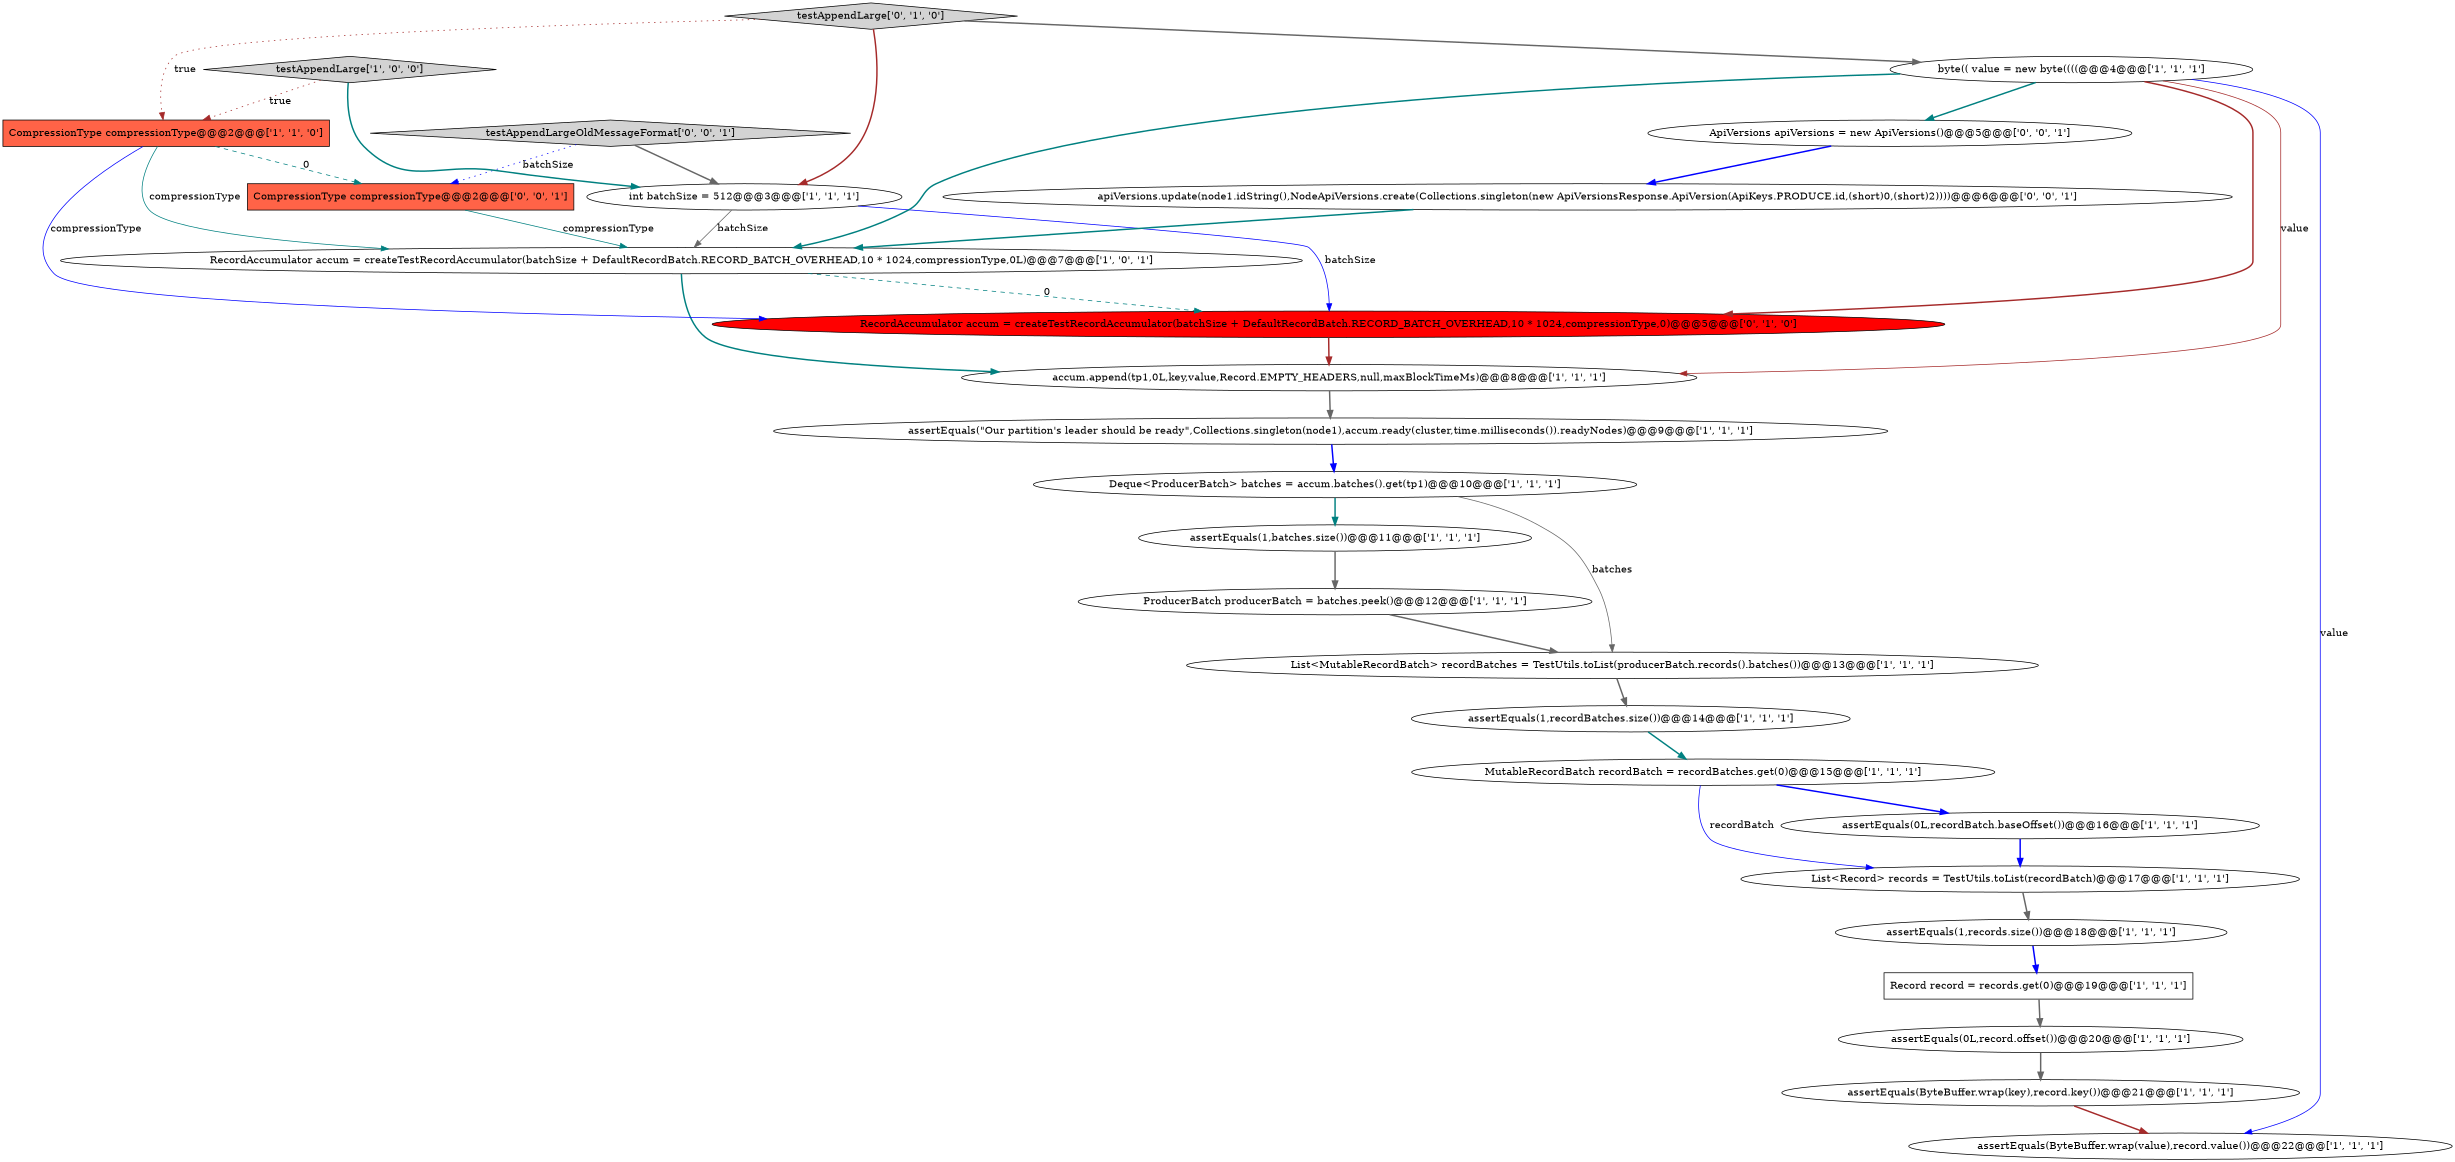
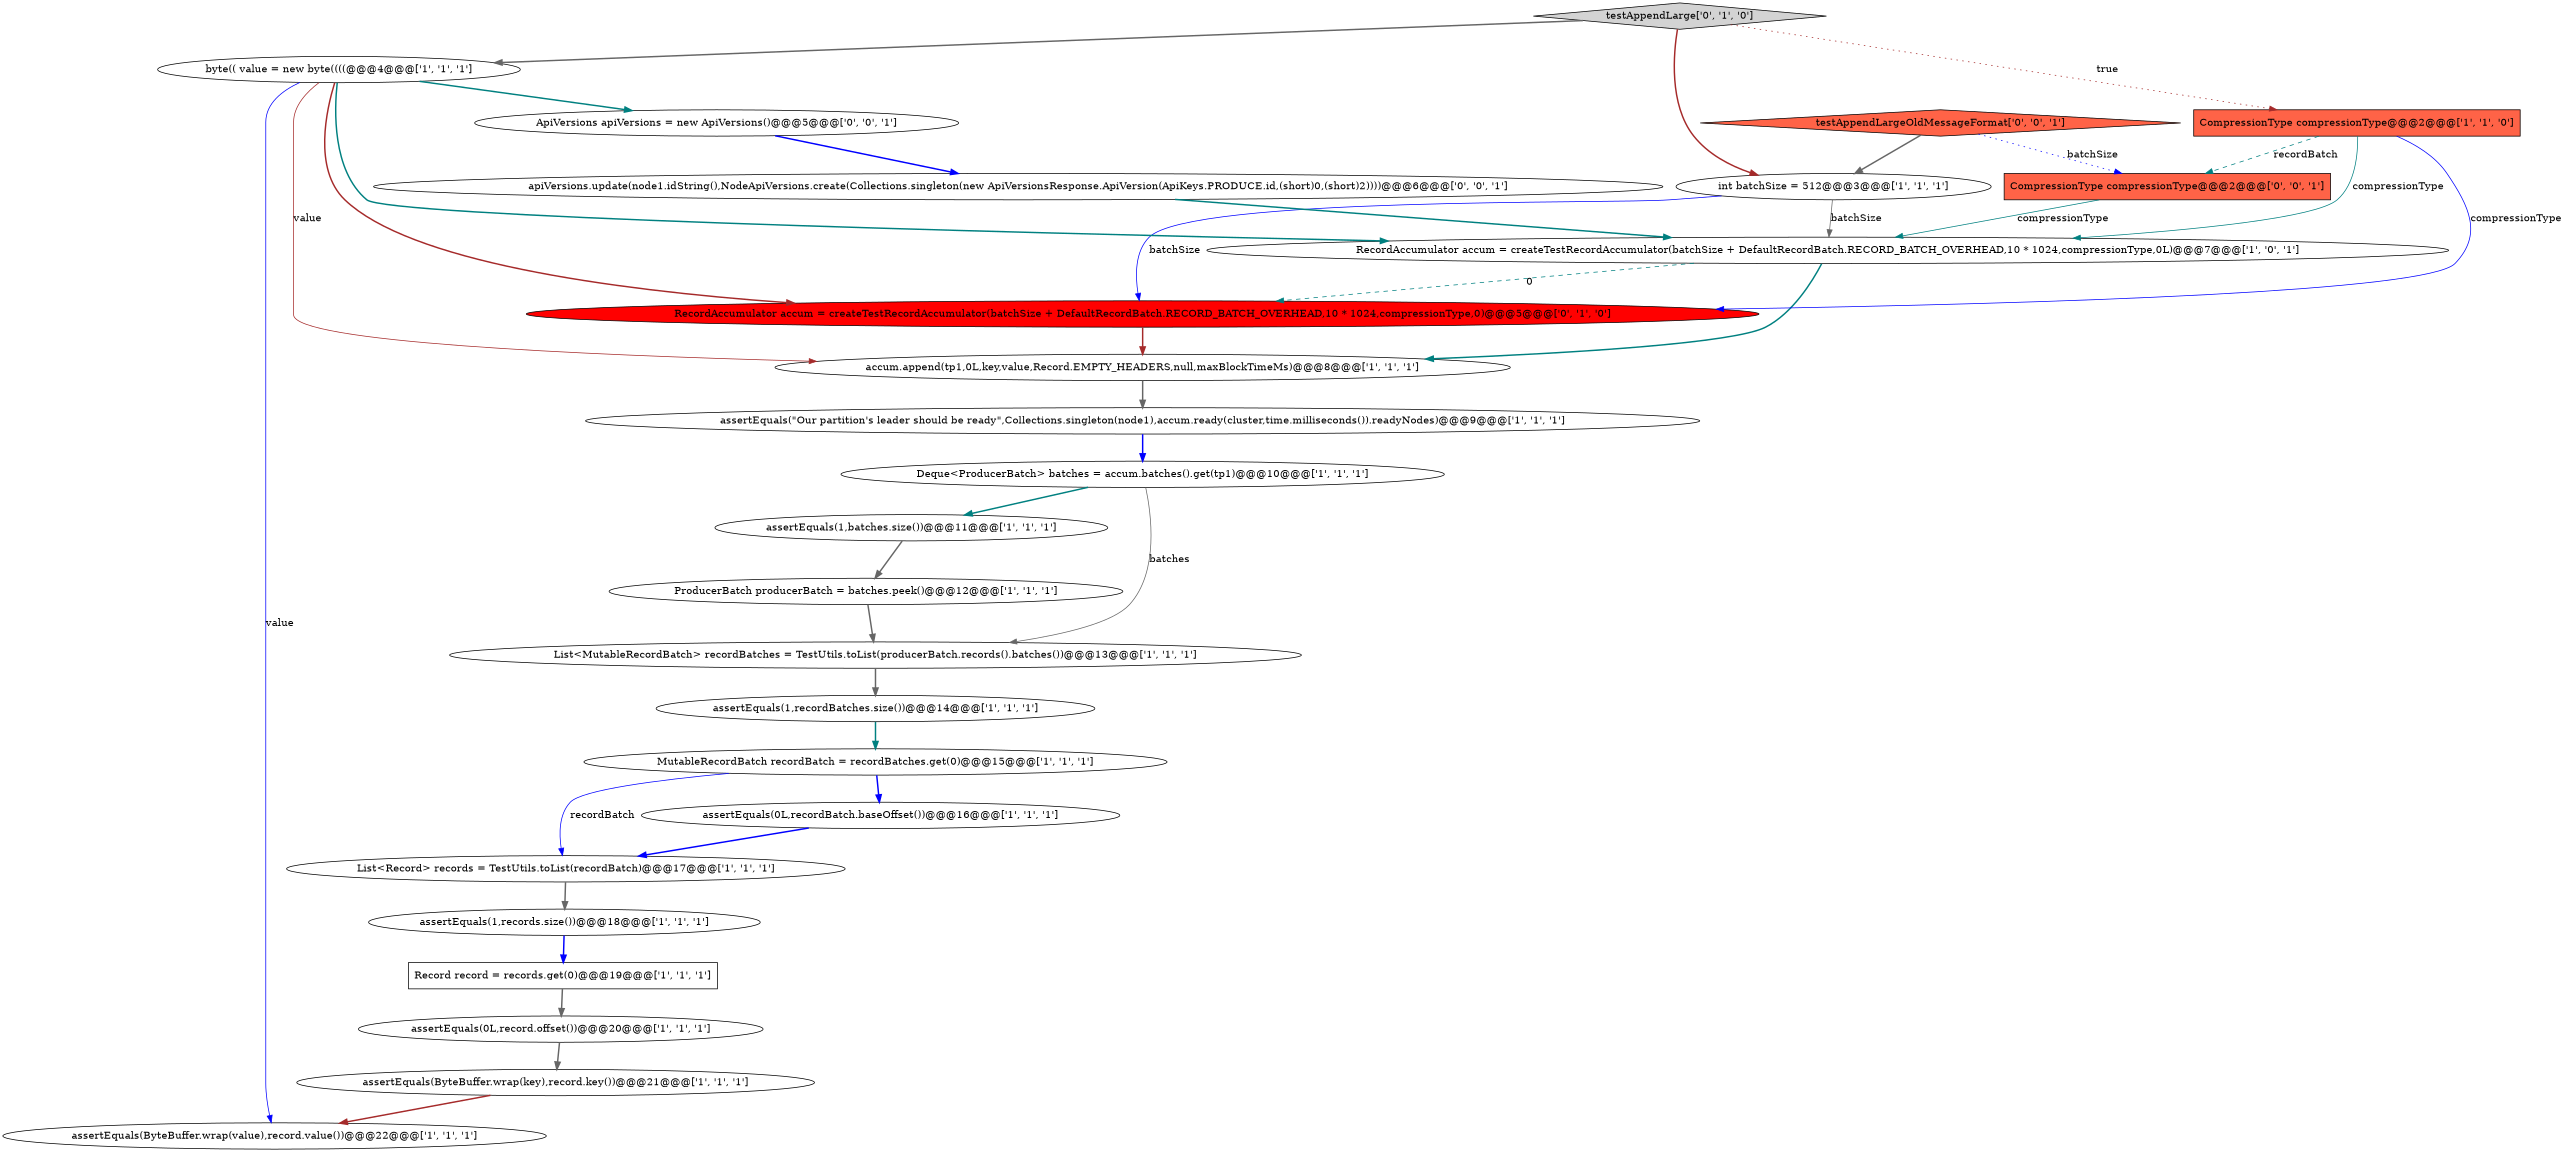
(350, 70) -> none
(610, 133) -> (1940, 123)
(307, 165) -> (2306, 155)
